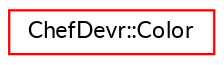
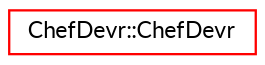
(112, 32) -> (132, 32)
